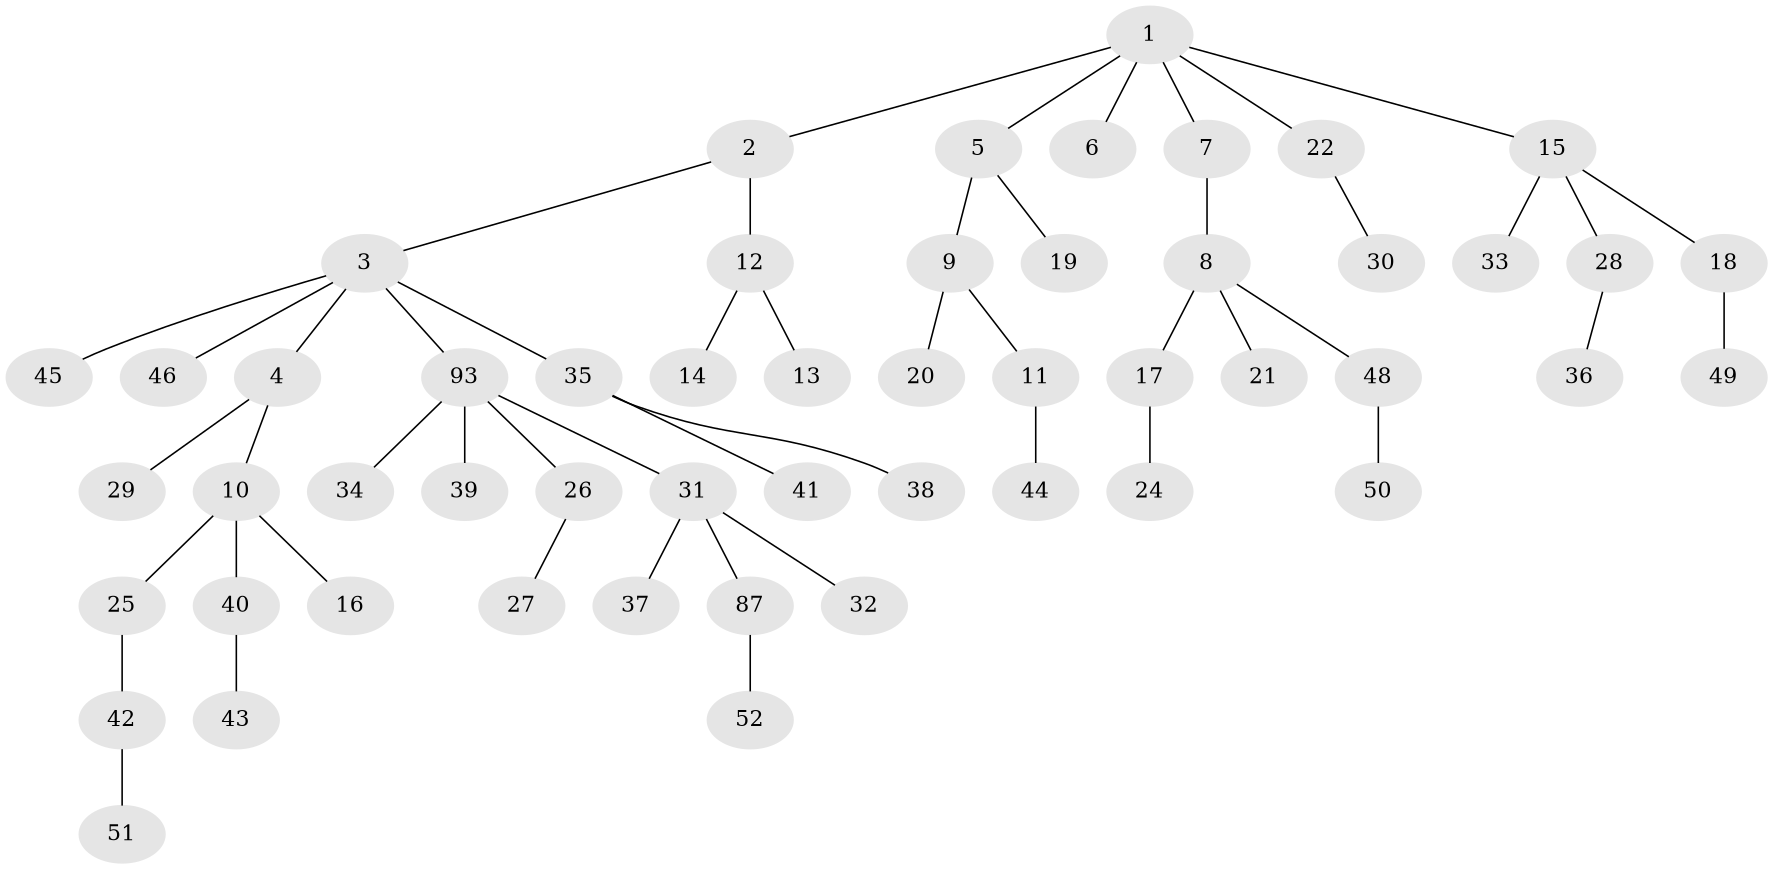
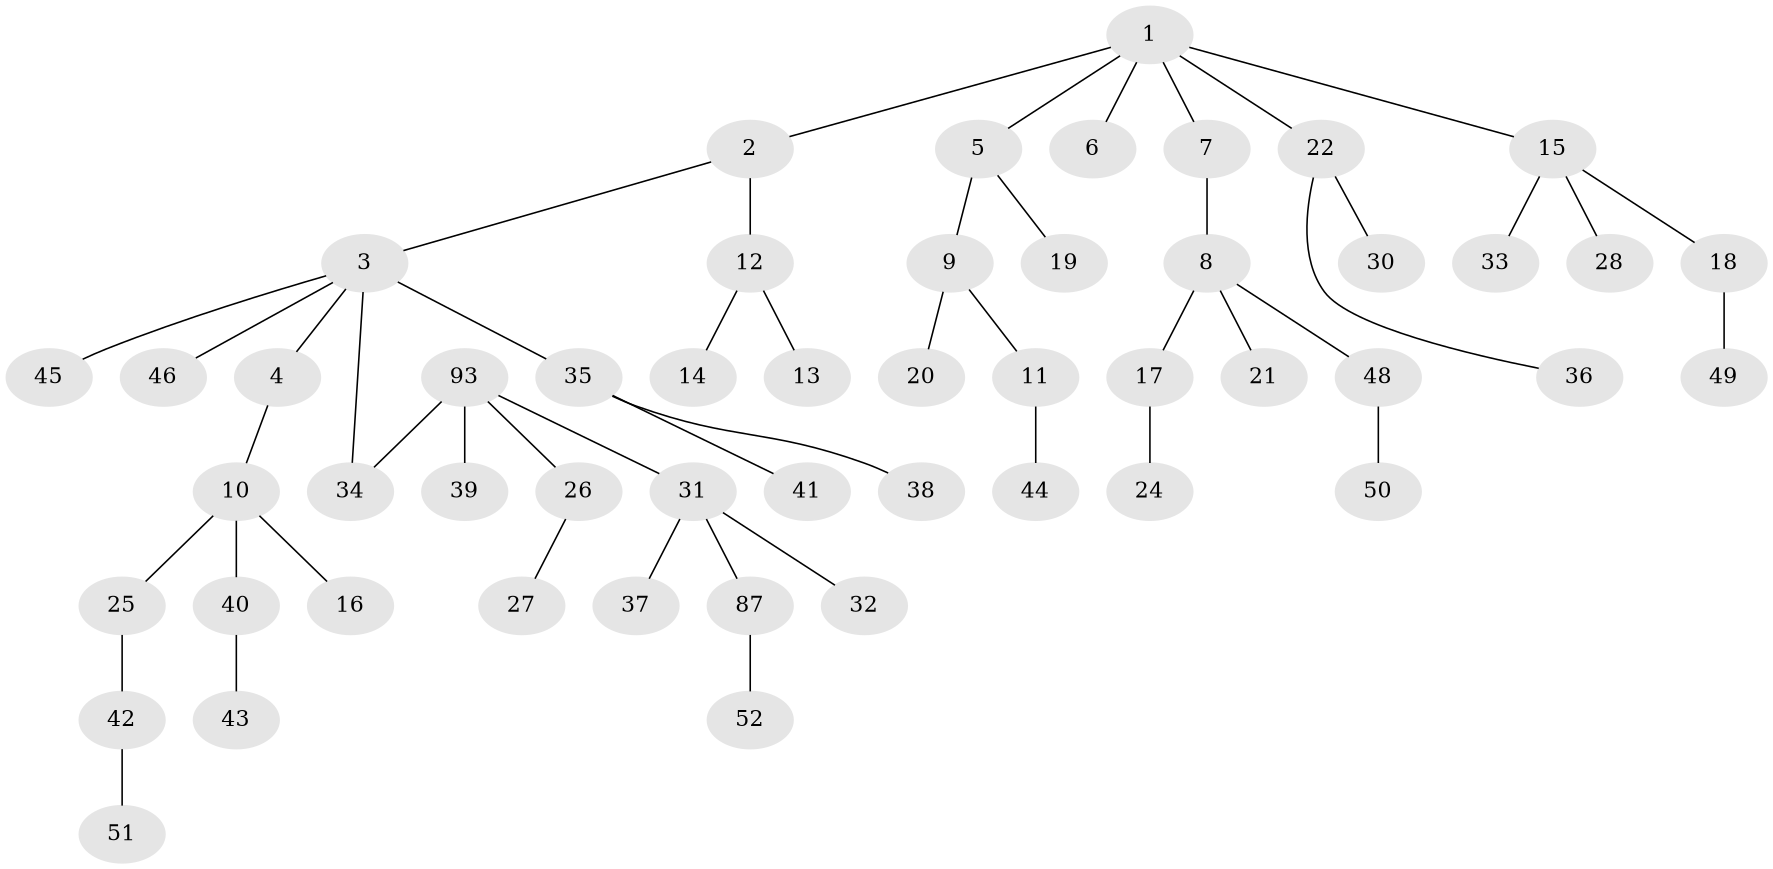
(415, 320) -> (358, 377)
(1595, 321) -> (1371, 322)
(122, 492) -> none
